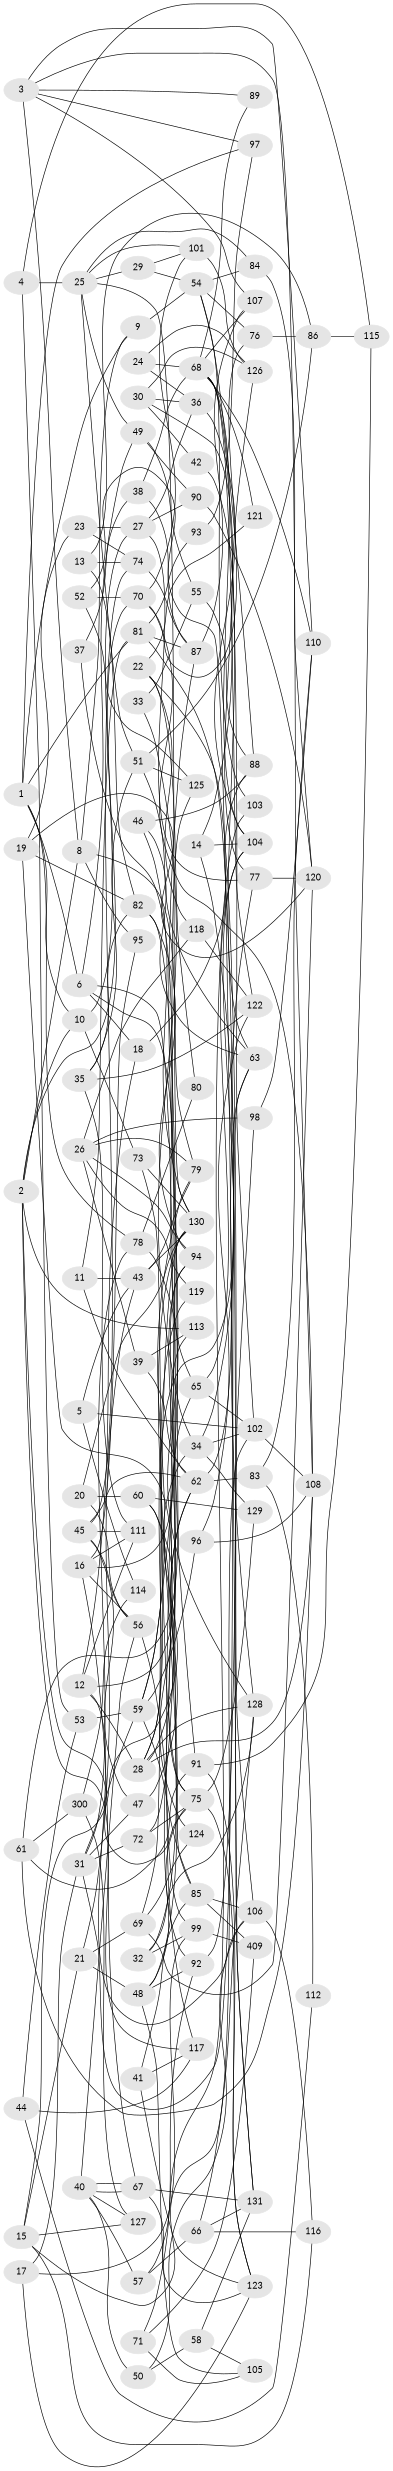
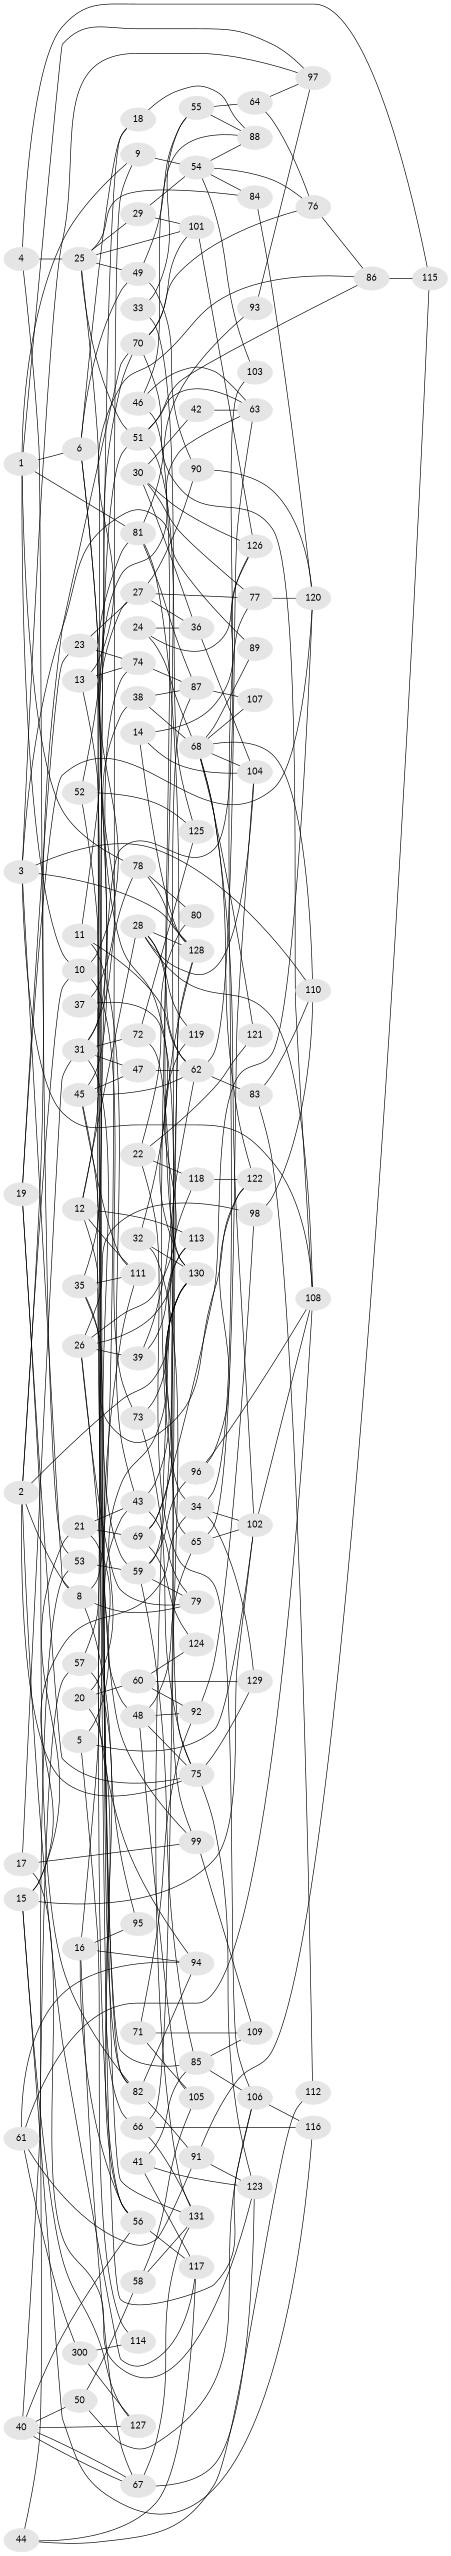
none -> (255, 103)
(158, 177) -> (120, 893)
(255, 1947) -> (255, 2033)
